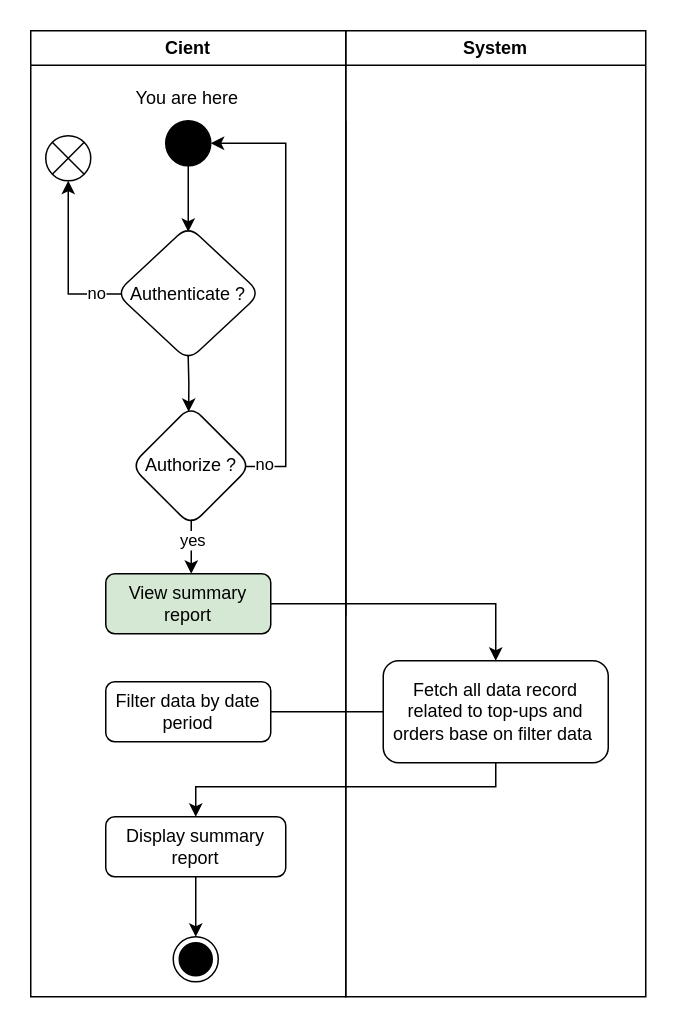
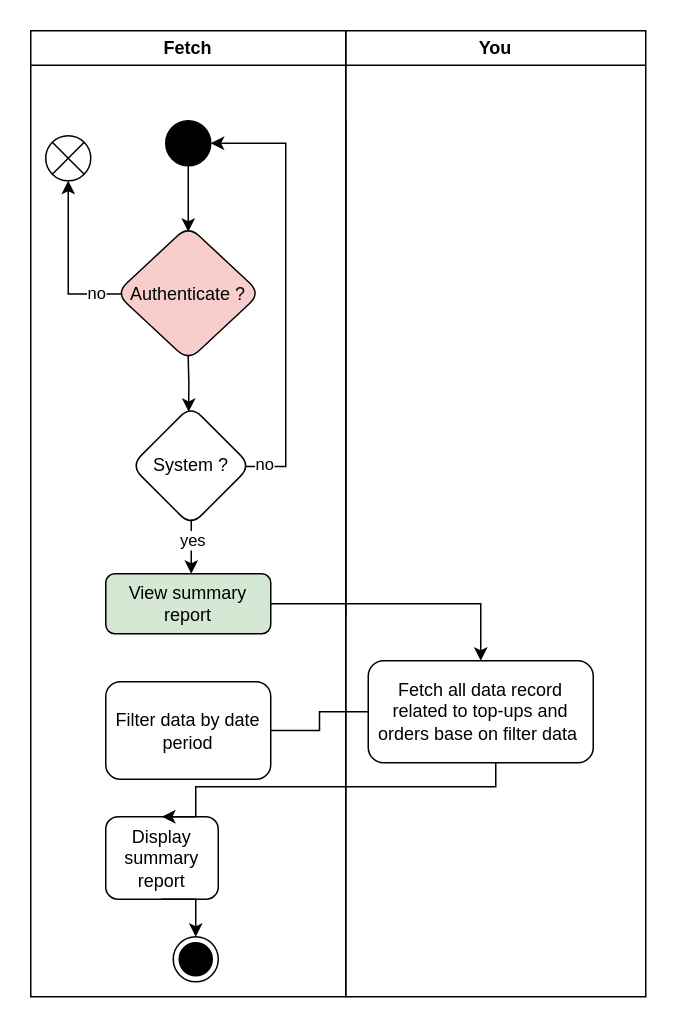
(188, 49) -> (188, 49)
(496, 49) -> (496, 49)
(188, 98) -> none
(188, 293) -> (188, 293)
(191, 466) -> (191, 466)
(188, 712) -> (188, 731)
(496, 712) -> (481, 712)
(196, 847) -> (162, 858)
